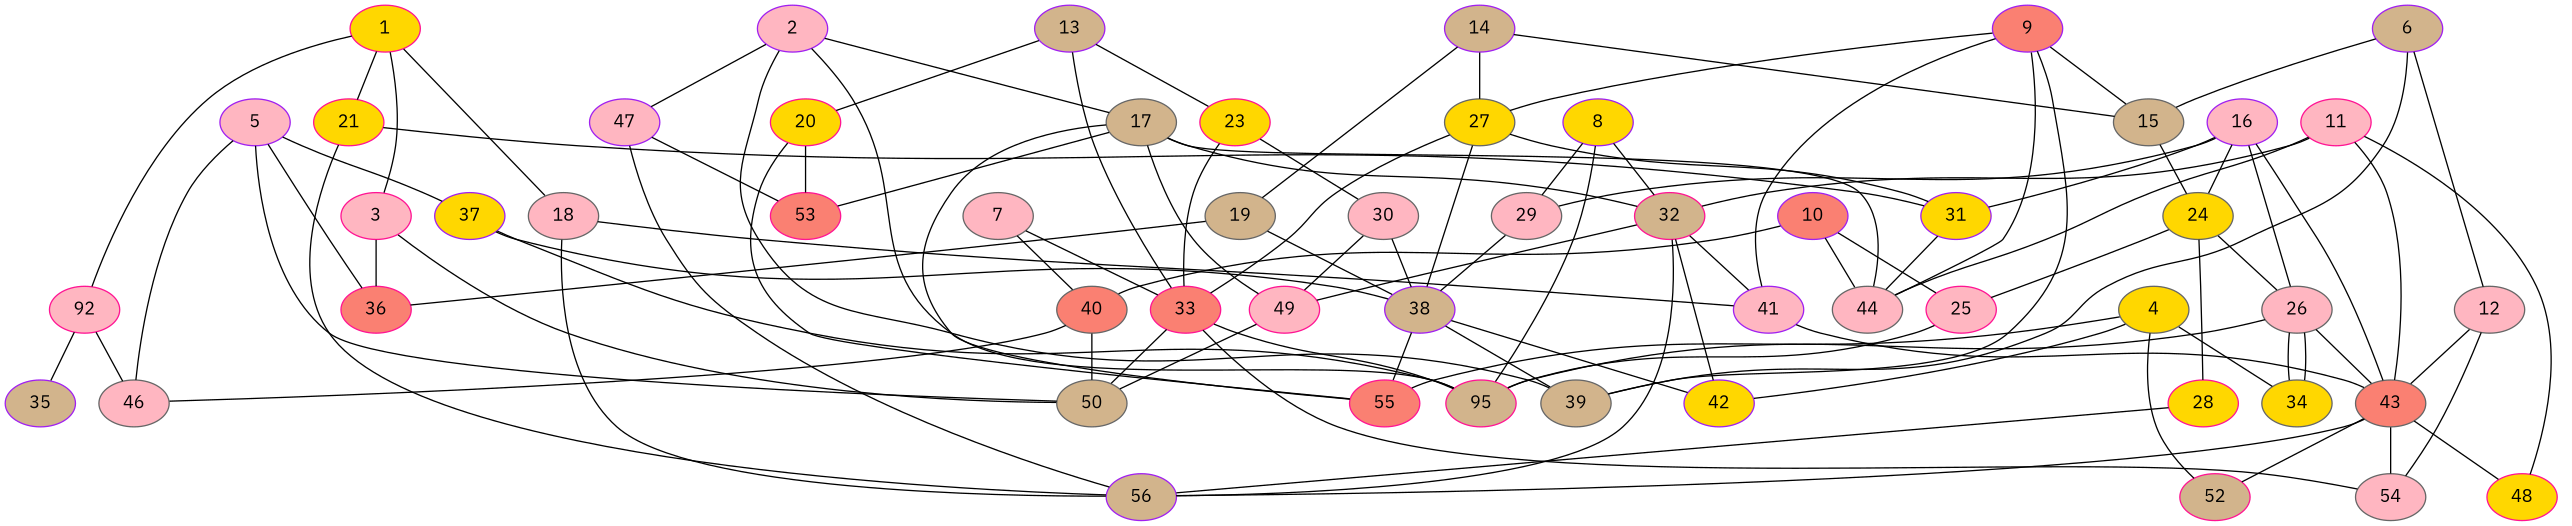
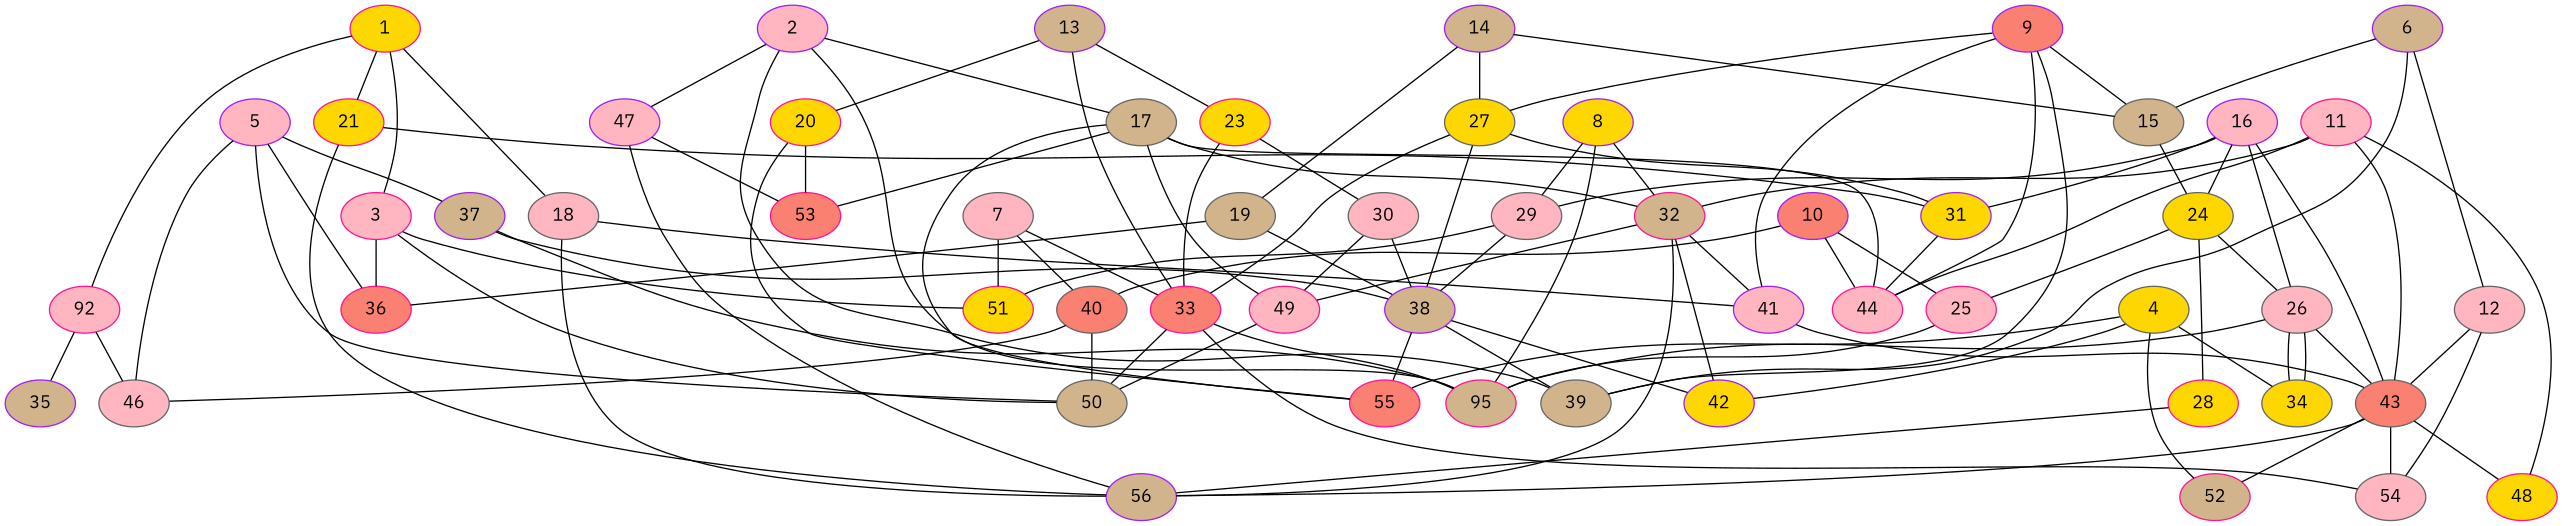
(470, 216) -> (470, 216)
none -> (998, 310)
(1867, 310) -> (1867, 310)
